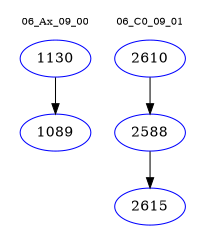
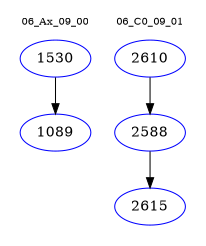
(55, 59) -> (55, 59)
